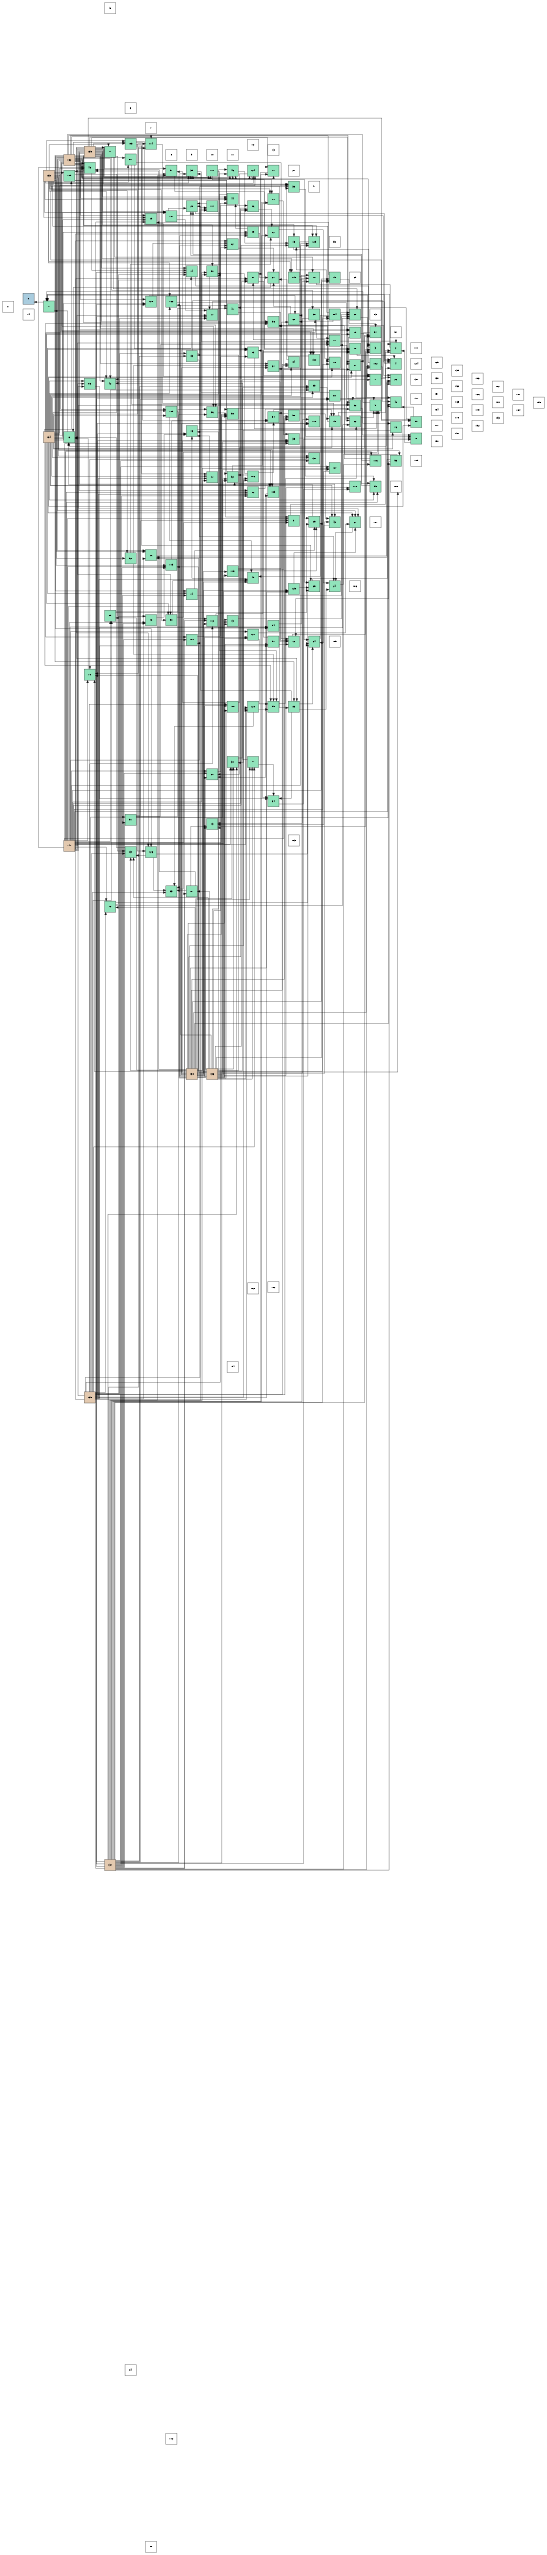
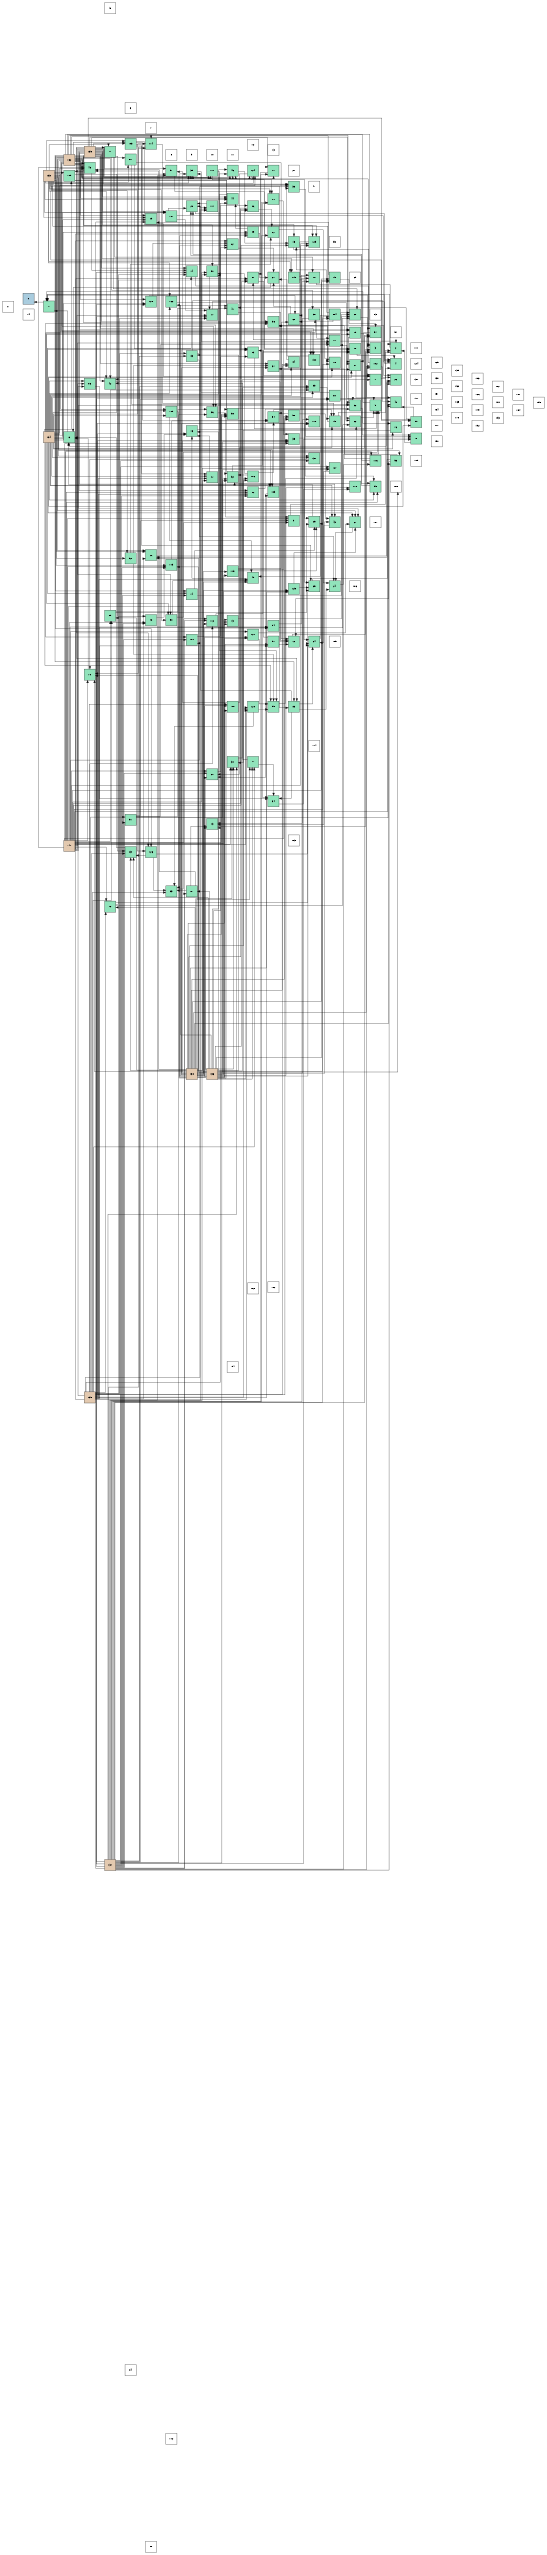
none -> (369, 134)
(457, 434) -> none
none -> (314, 746)
